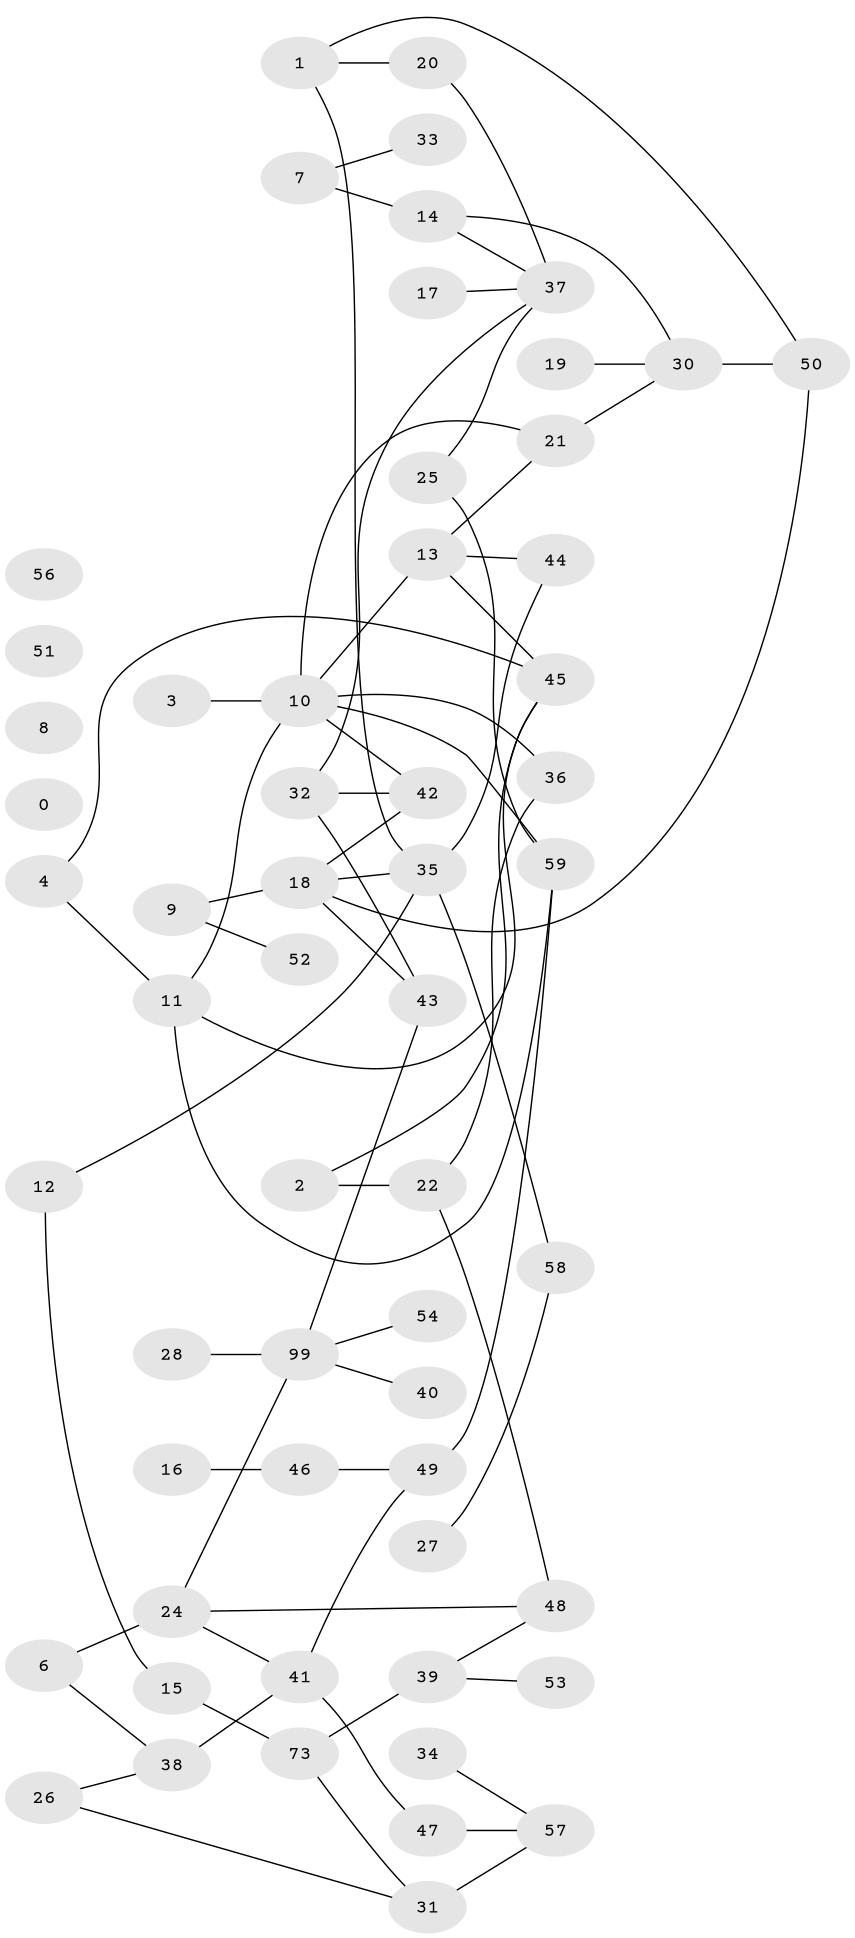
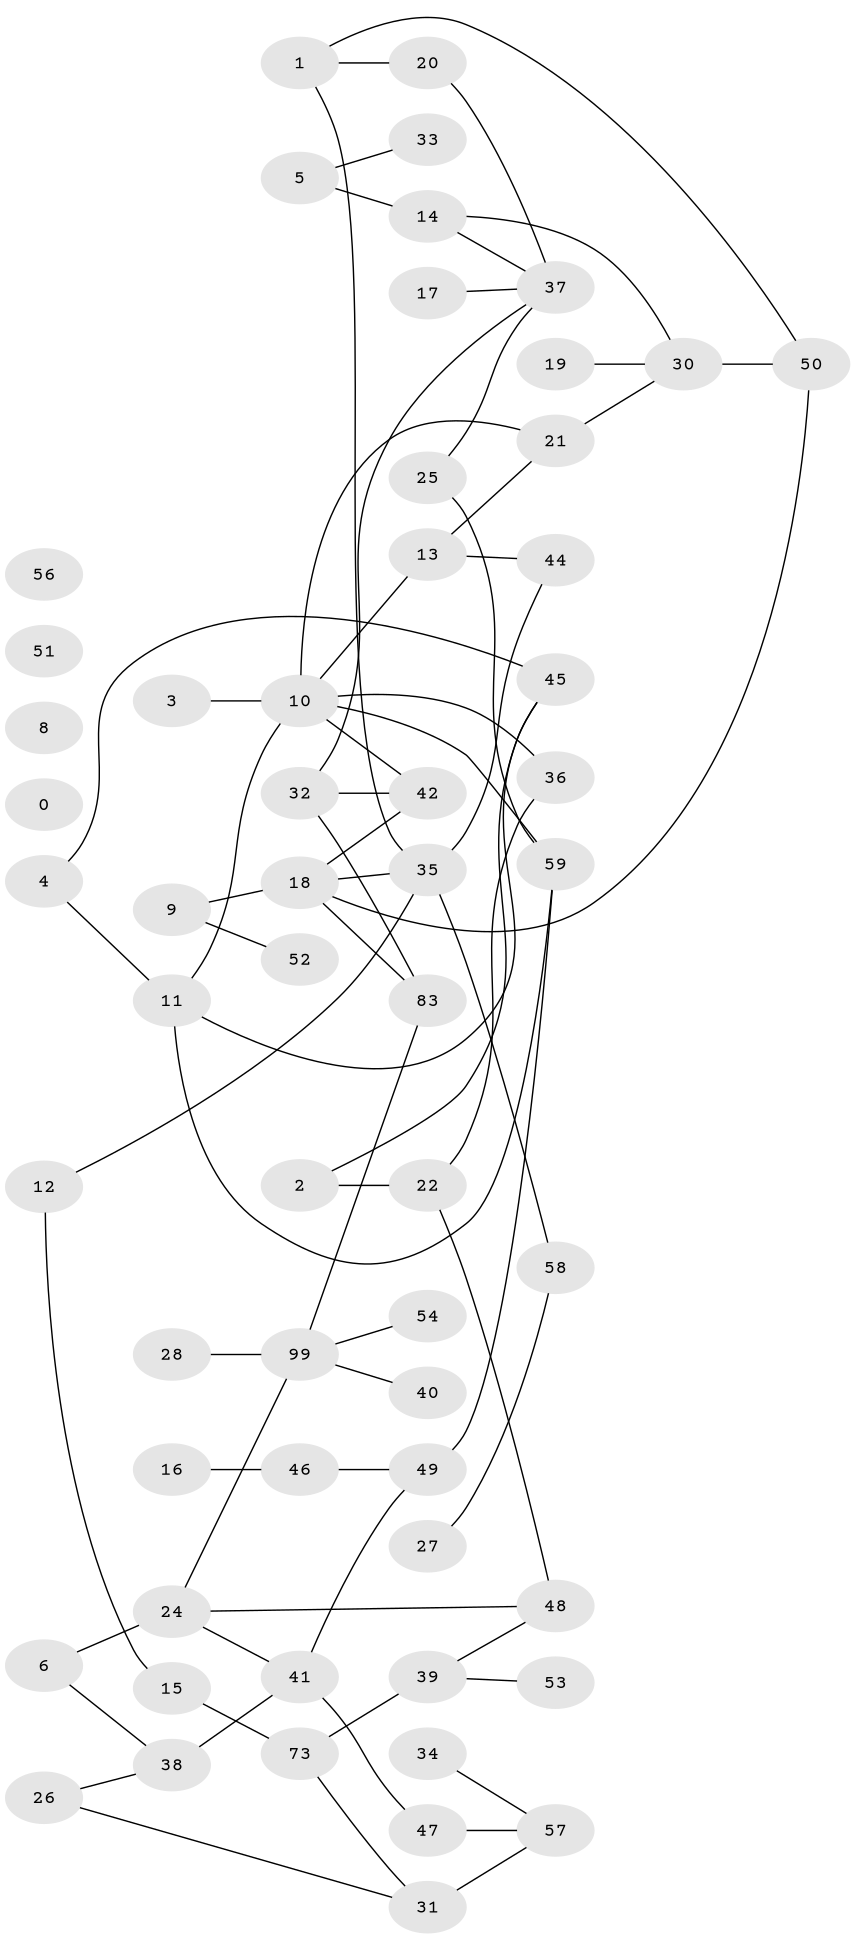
(300, 178) -> (300, 178)
(483, 609) -> none
(428, 1001) -> (428, 1001)
